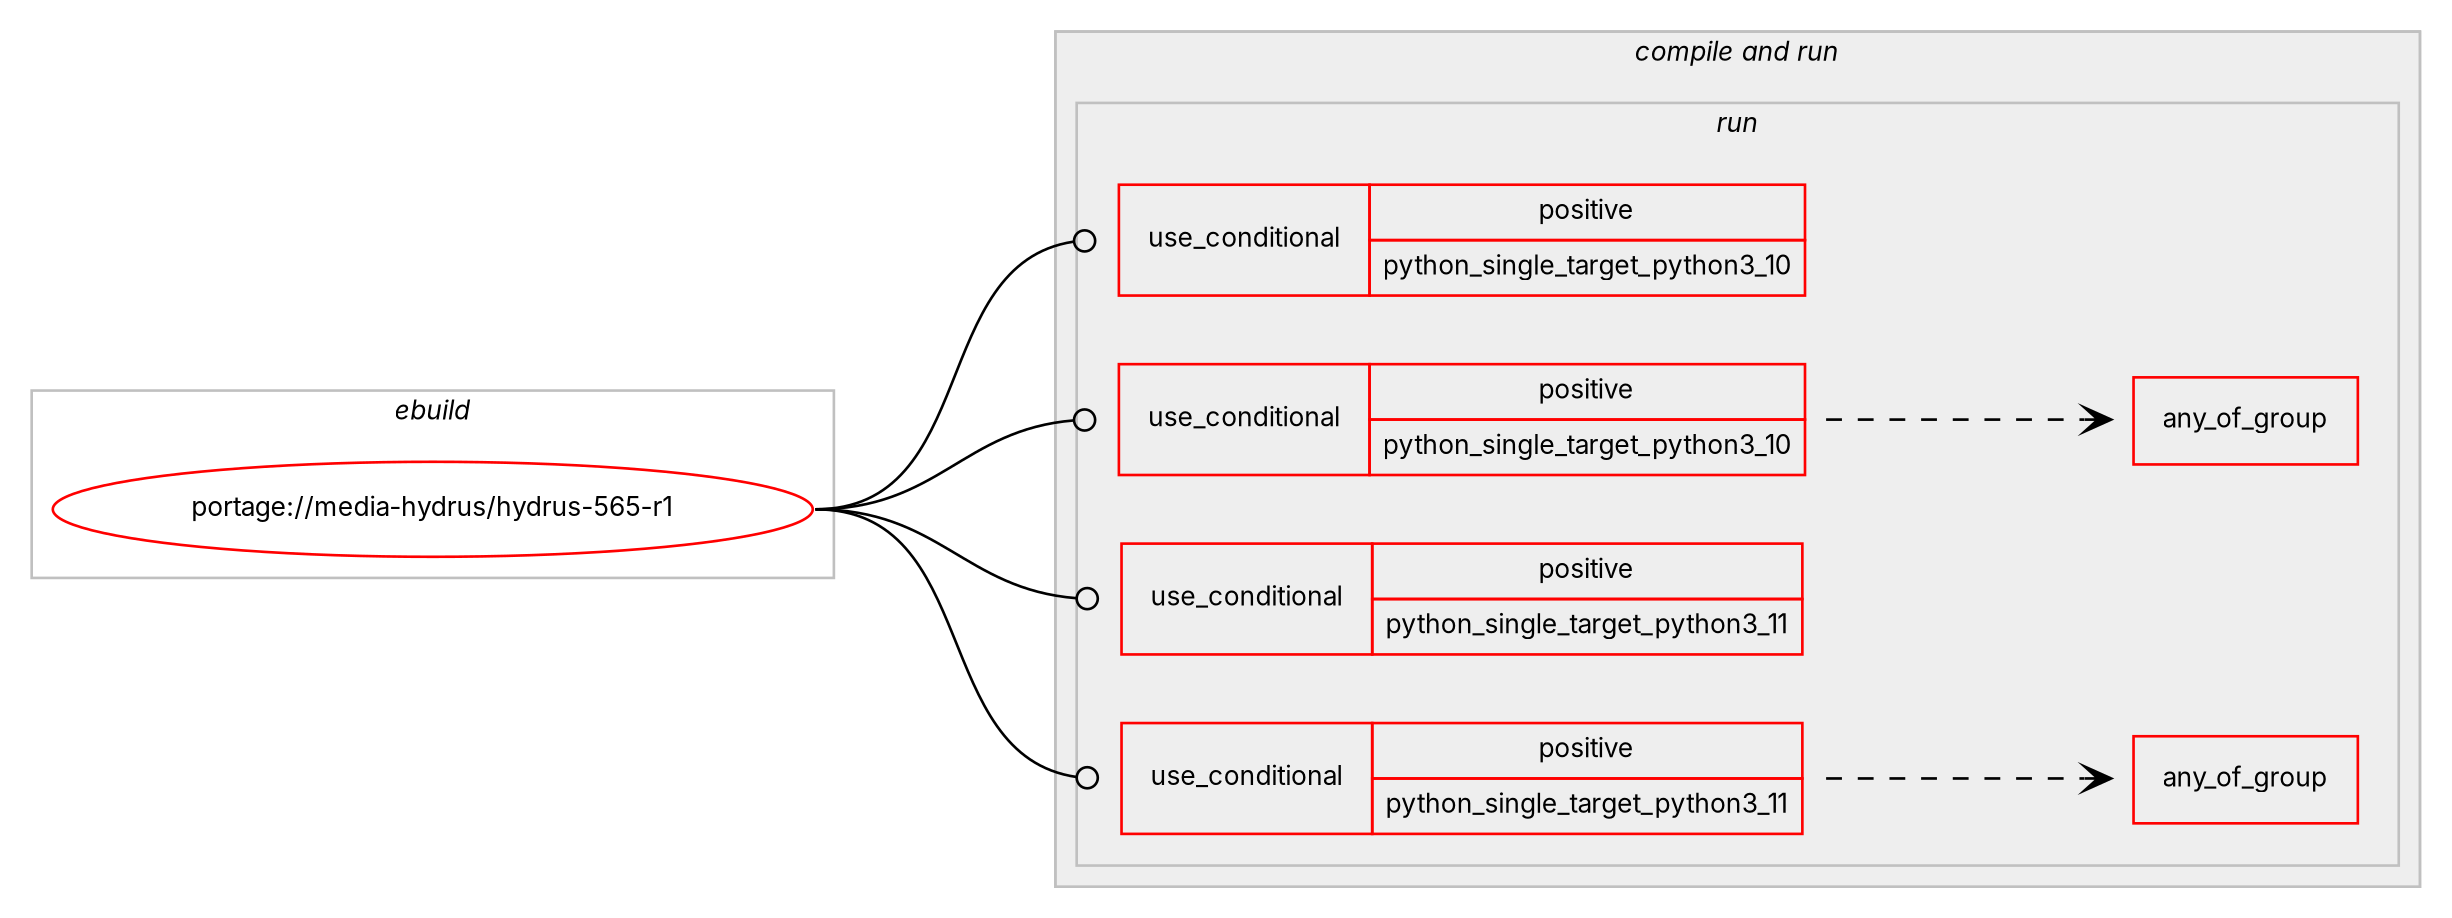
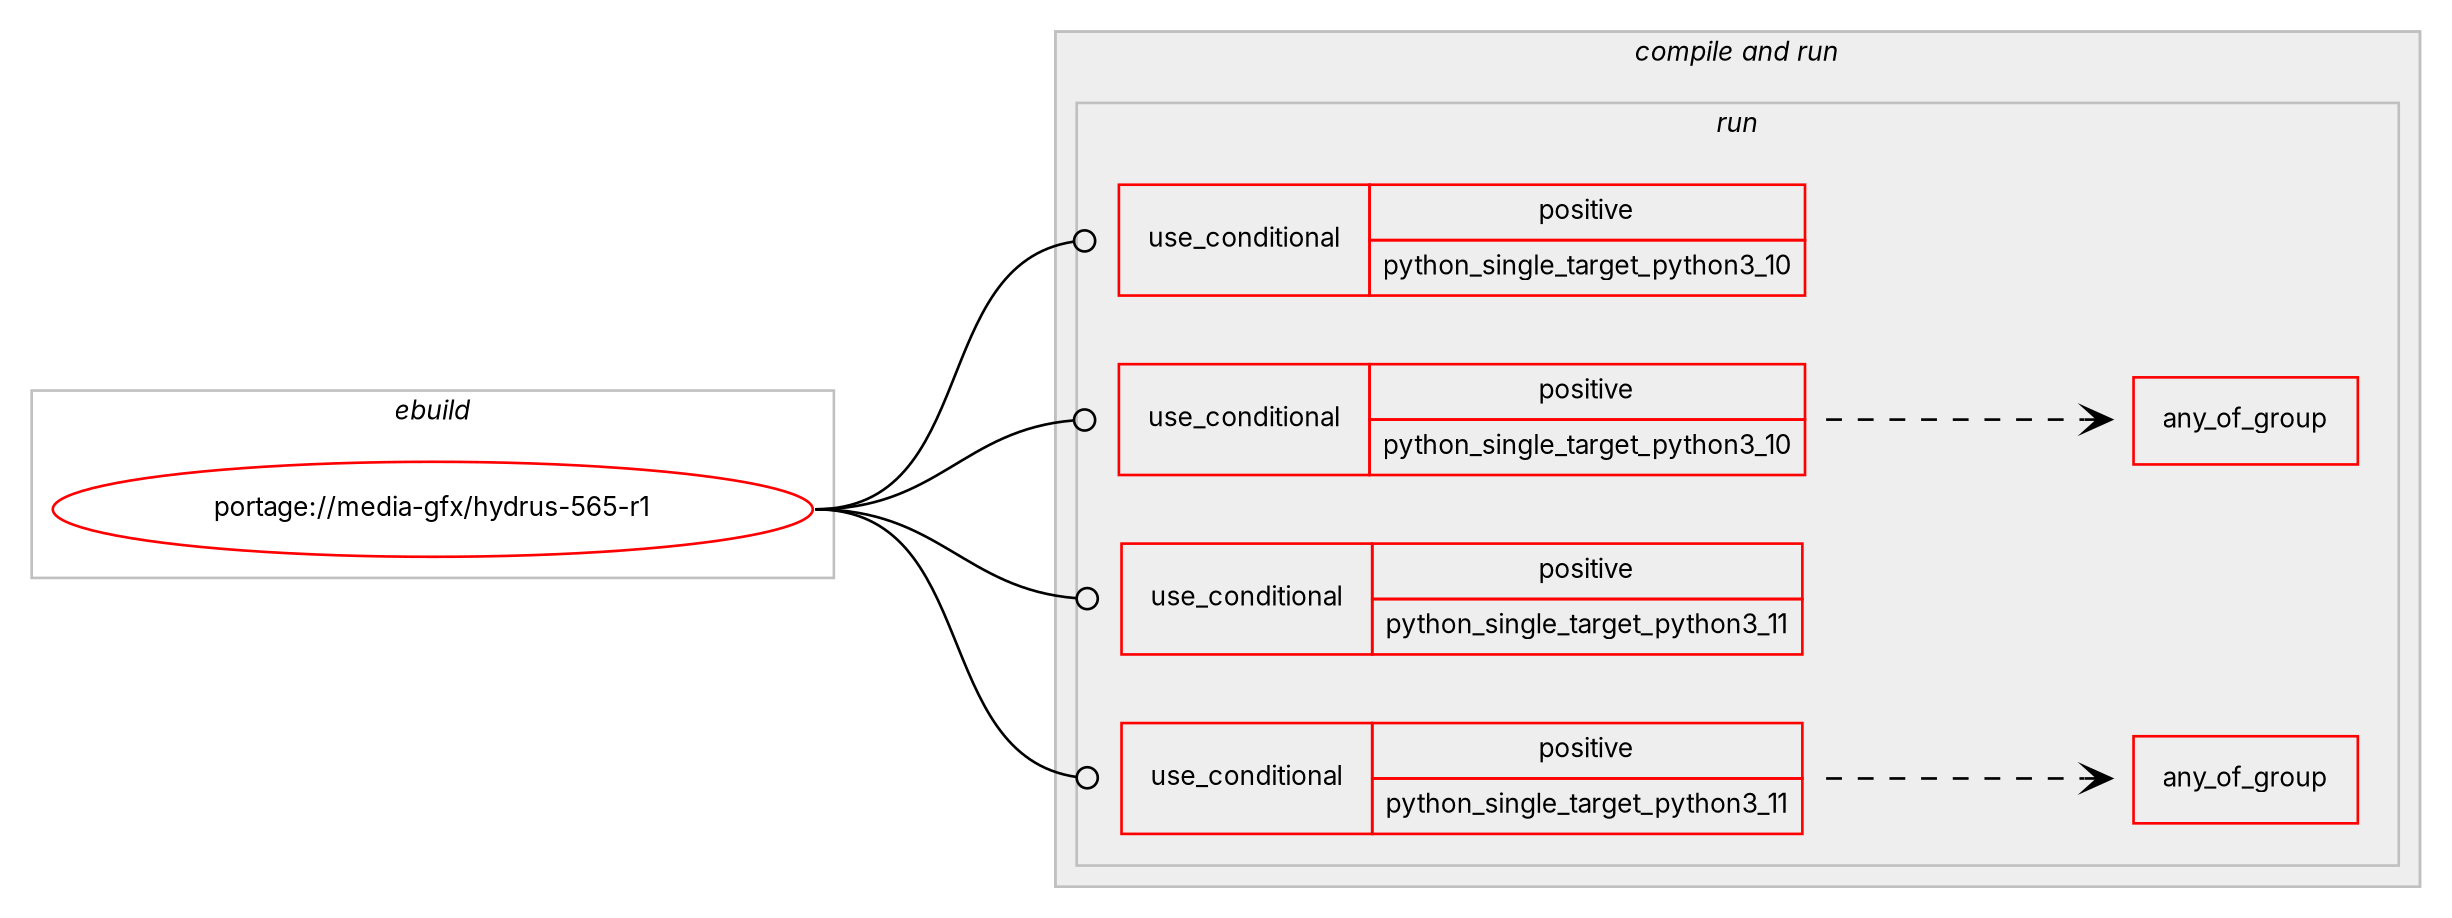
(433, 509) -> (433, 509)
